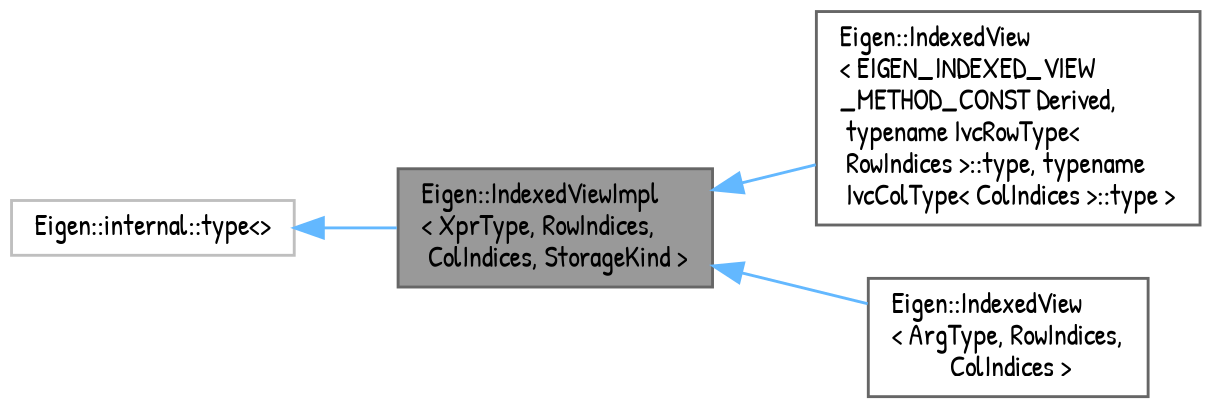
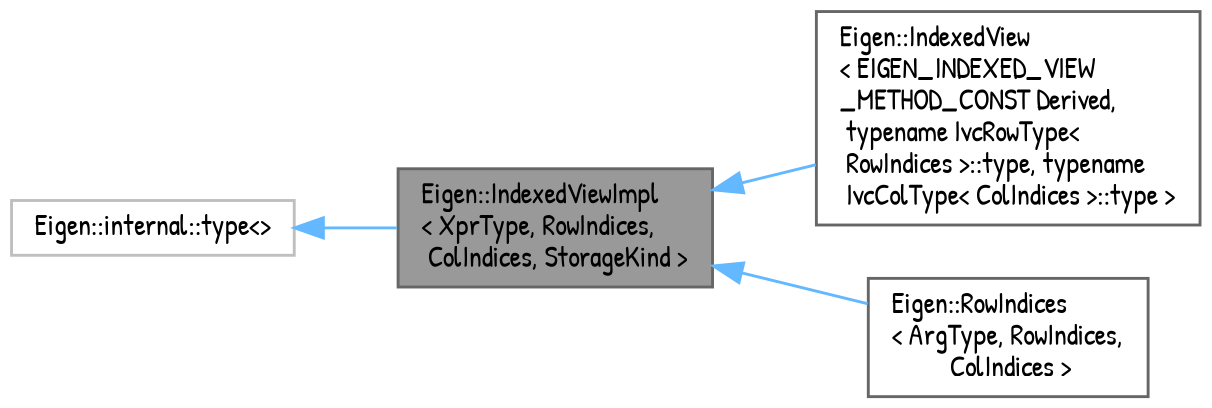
(1008, 338) -> (1008, 338)
